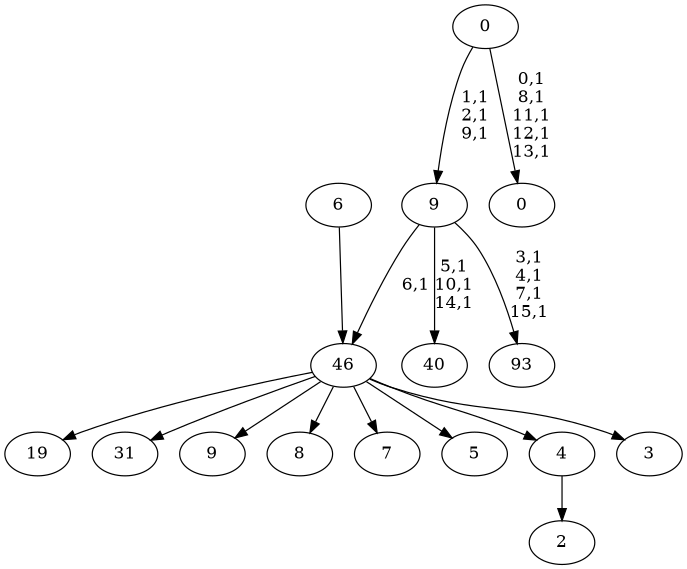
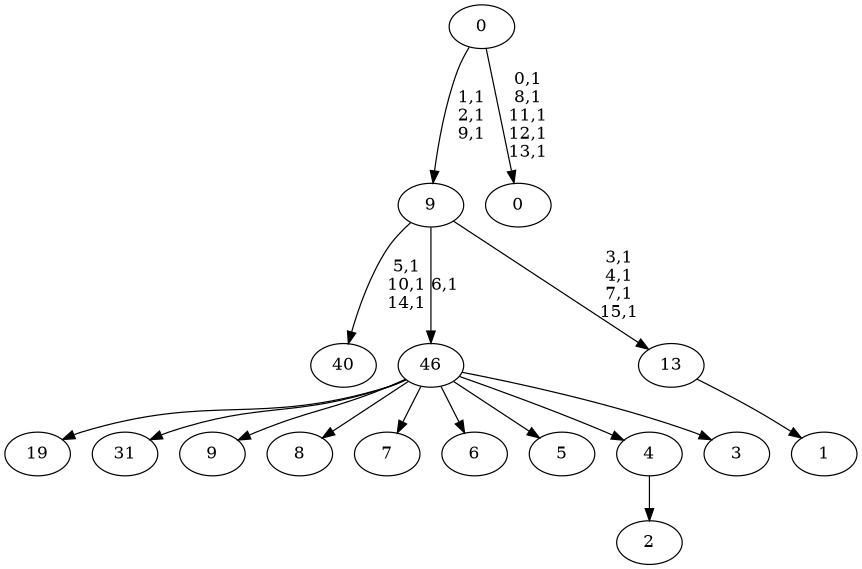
(341, 279) -> (450, 404)
(522, 365) -> (671, 365)
none -> (824, 454)
